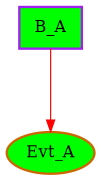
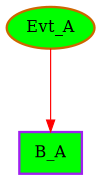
(51, 84) -> (51, 84)
